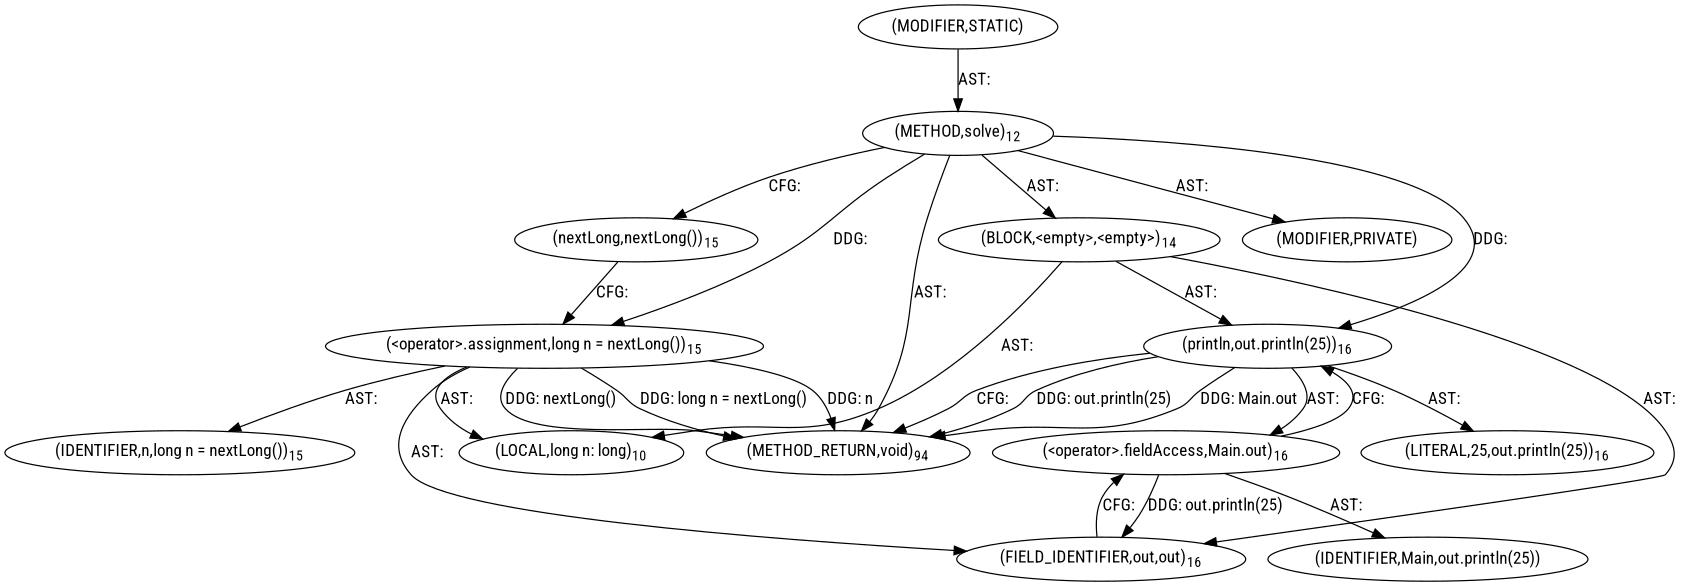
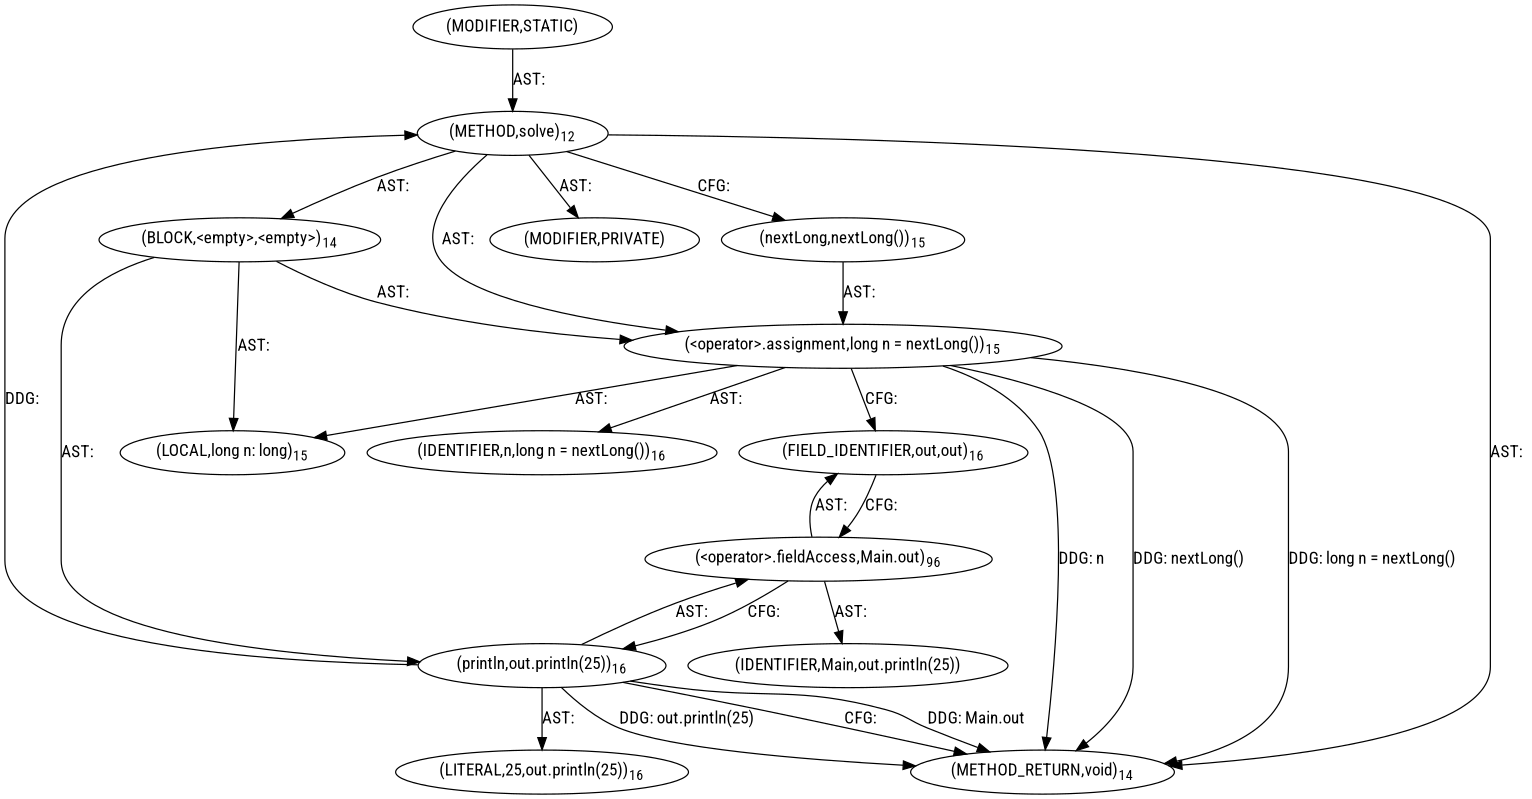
(1355, 169) -> (5, 406)
(852, 240) -> (460, 240)
(614, 293) -> (861, 293)
(1655, 420) -> (444, 317)
(297, 451) -> (659, 451)
(640, 451) -> (301, 451)
(922, 451) -> (1126, 770)
(1282, 451) -> (934, 557)
(429, 453) -> (883, 400)
(1216, 506) -> (833, 506)
